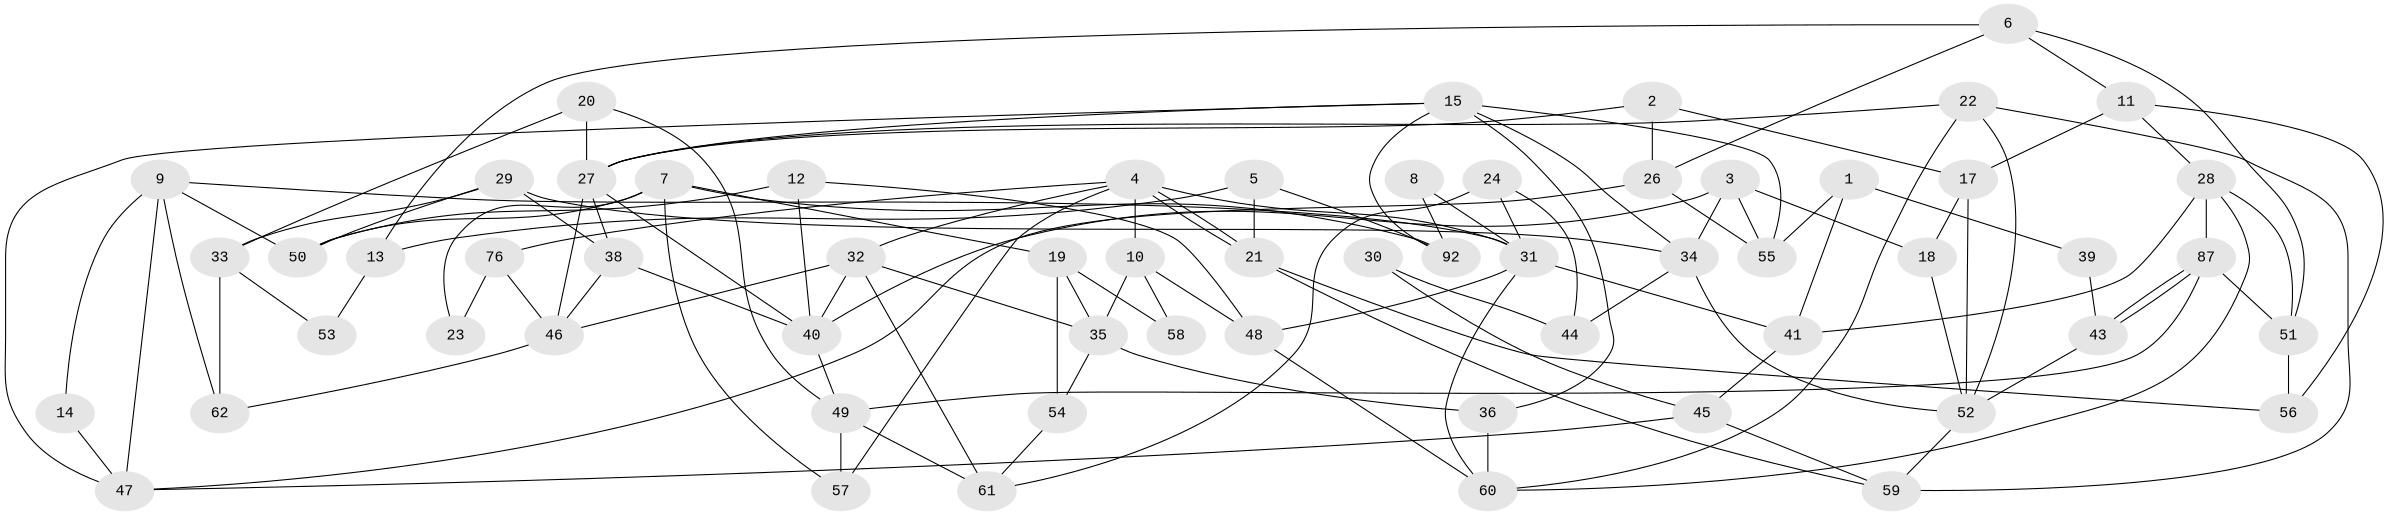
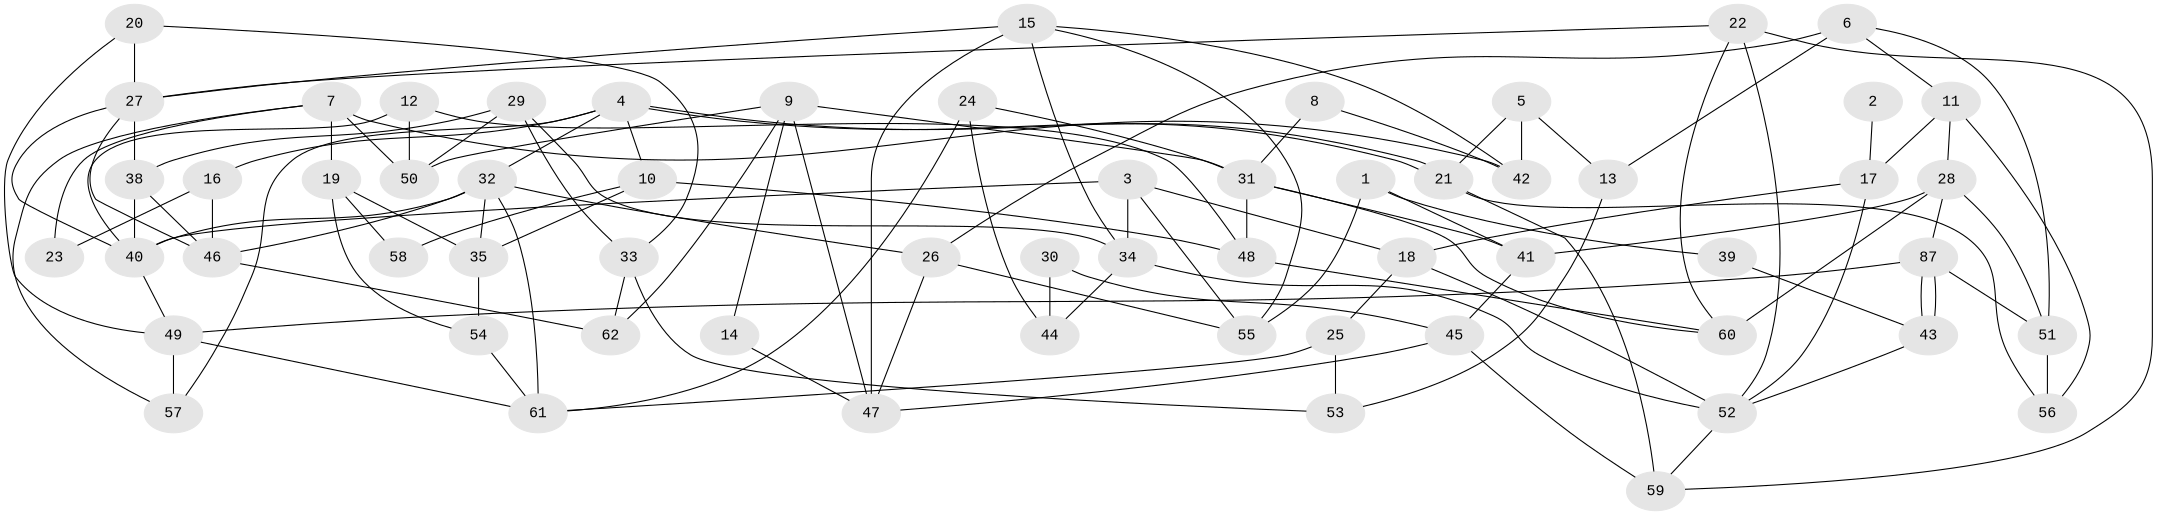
(1115, 129) -> none
(1652, 141) -> (766, 232)
(1335, 213) -> none
(495, 258) -> (212, 180)
(1451, 258) -> (1522, 180)
none -> (1335, 335)
(1488, 413) -> none
